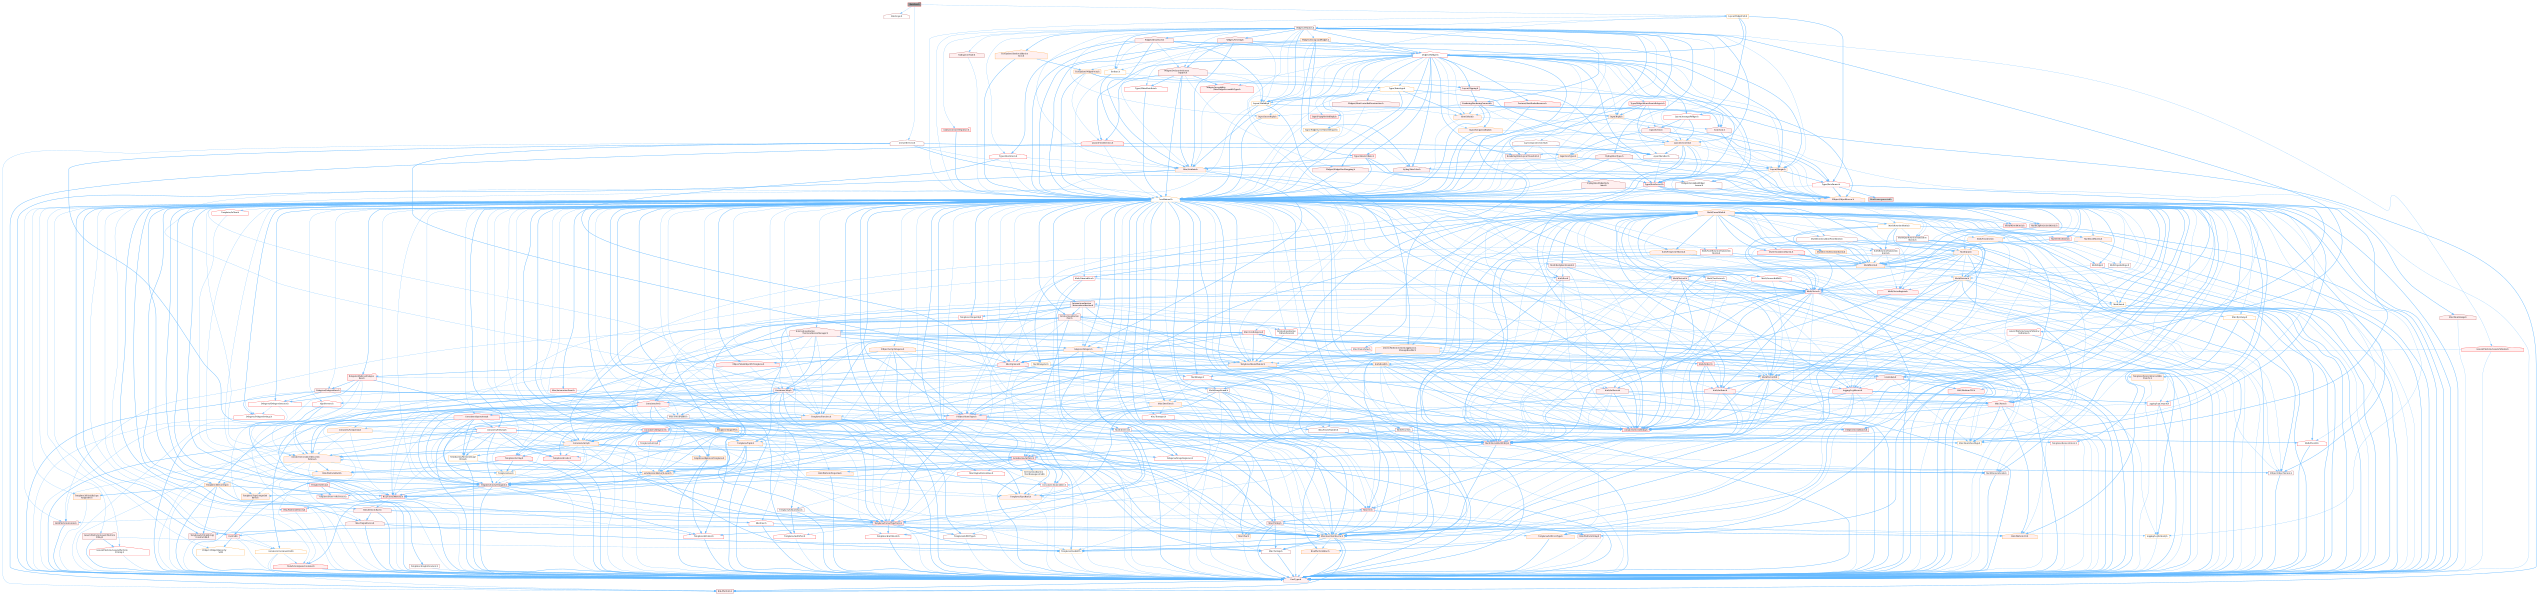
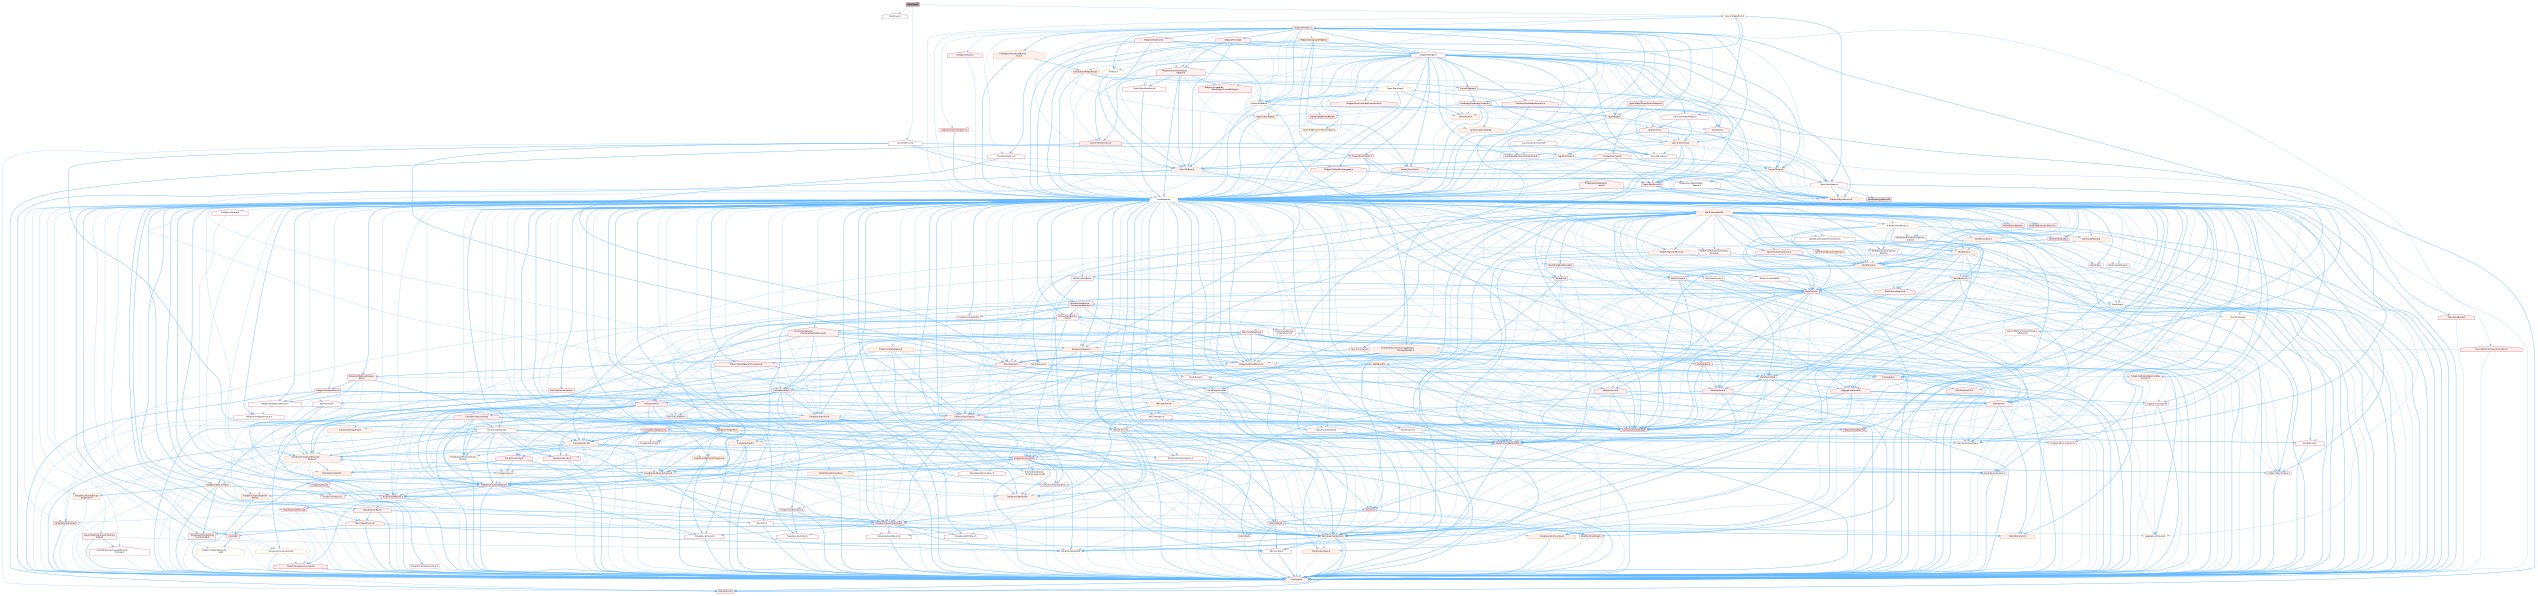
(1404, 430) -> (1408, 430)
(333, 497) -> (333, 497)
